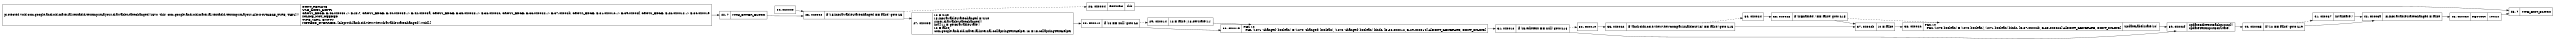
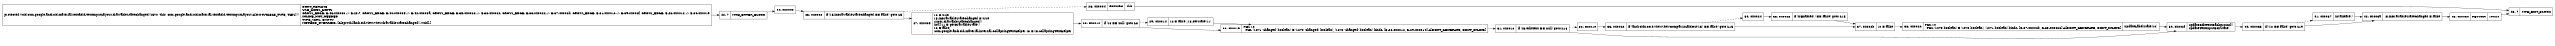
(784, 16) -> (770, 12)
(1892, 20) -> none
